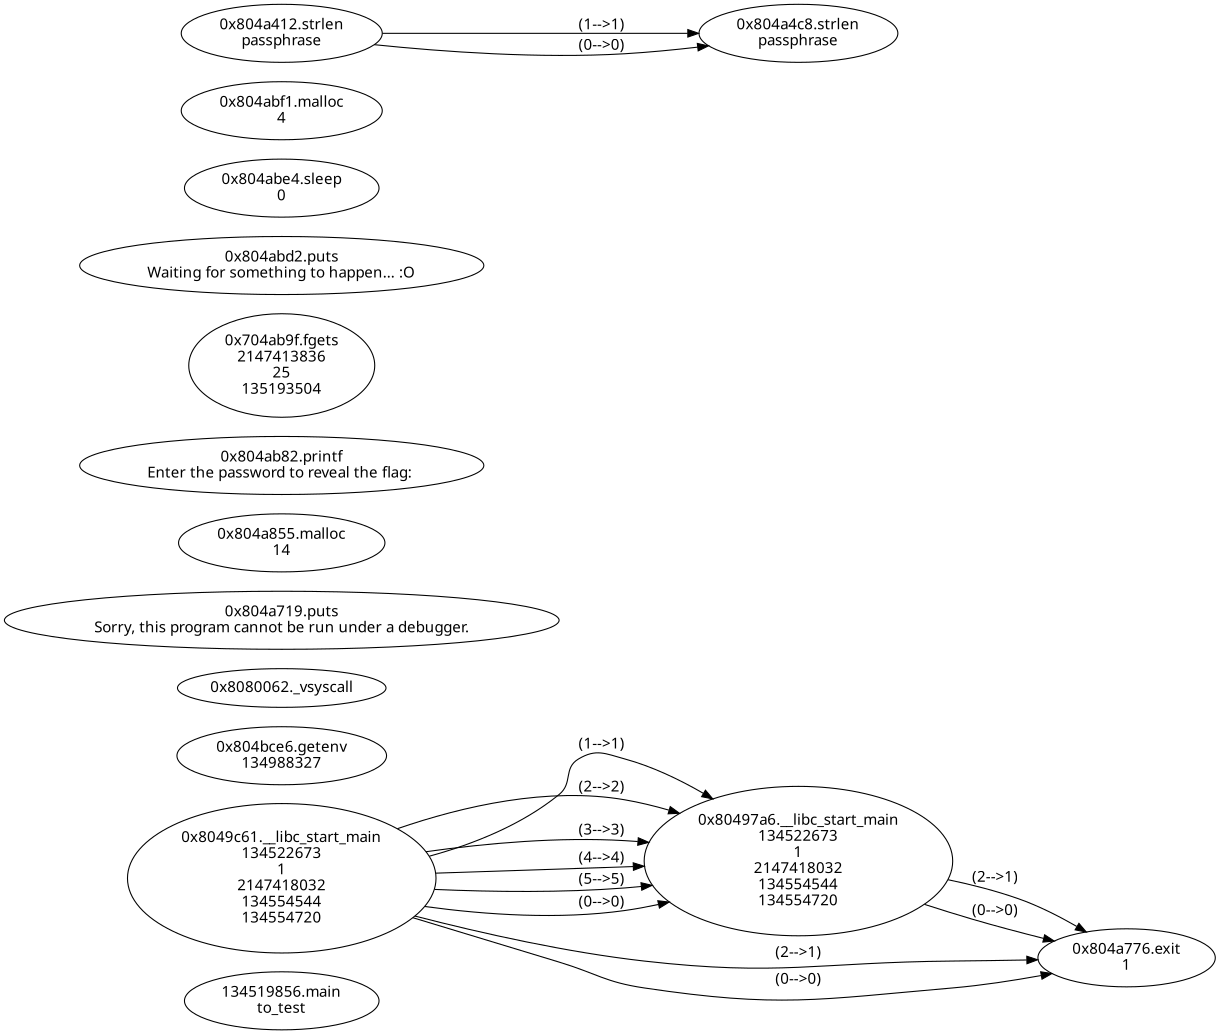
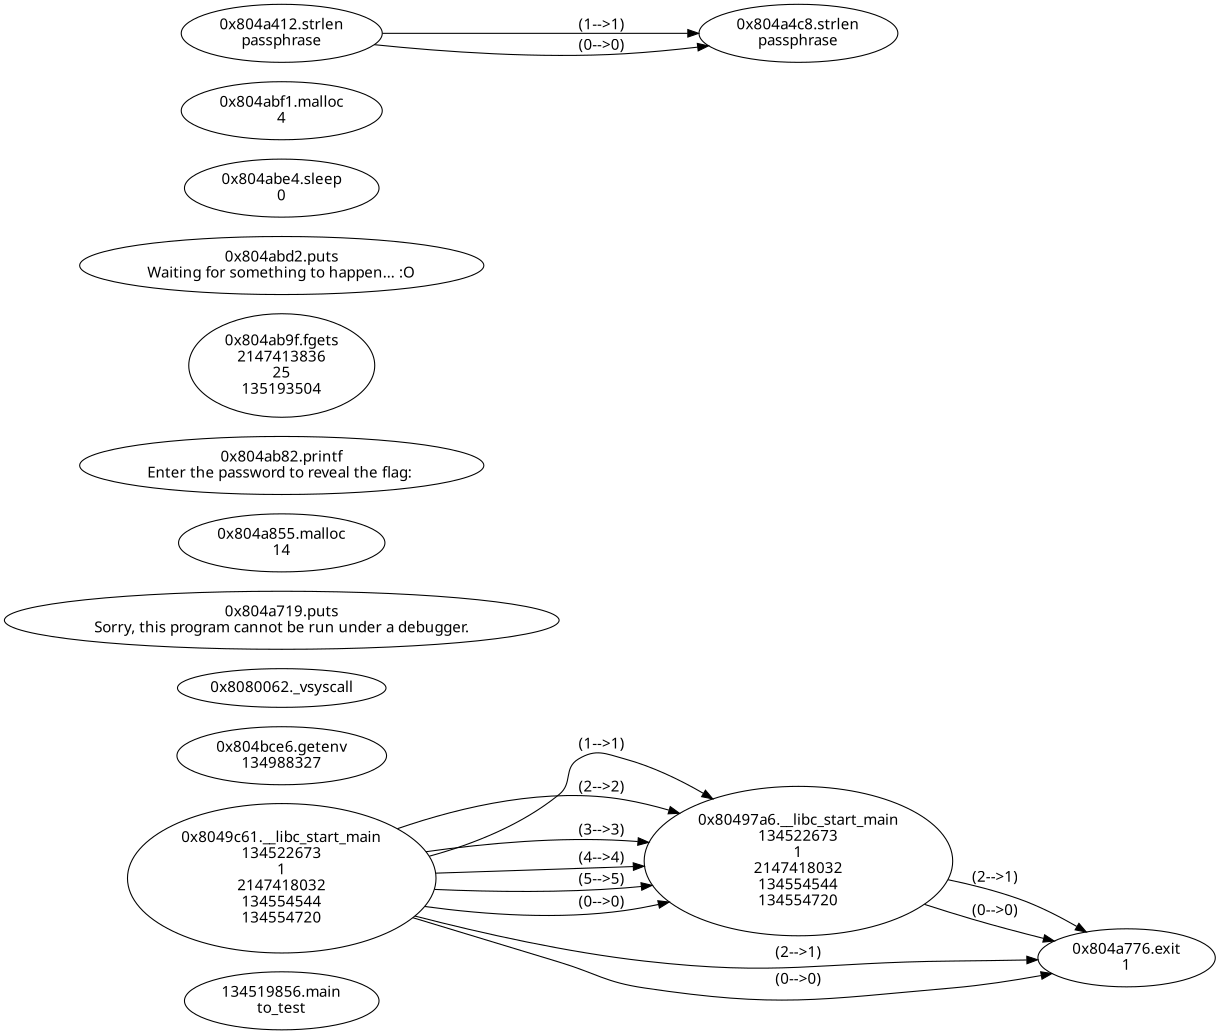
(282, 366) -> (282, 366)
